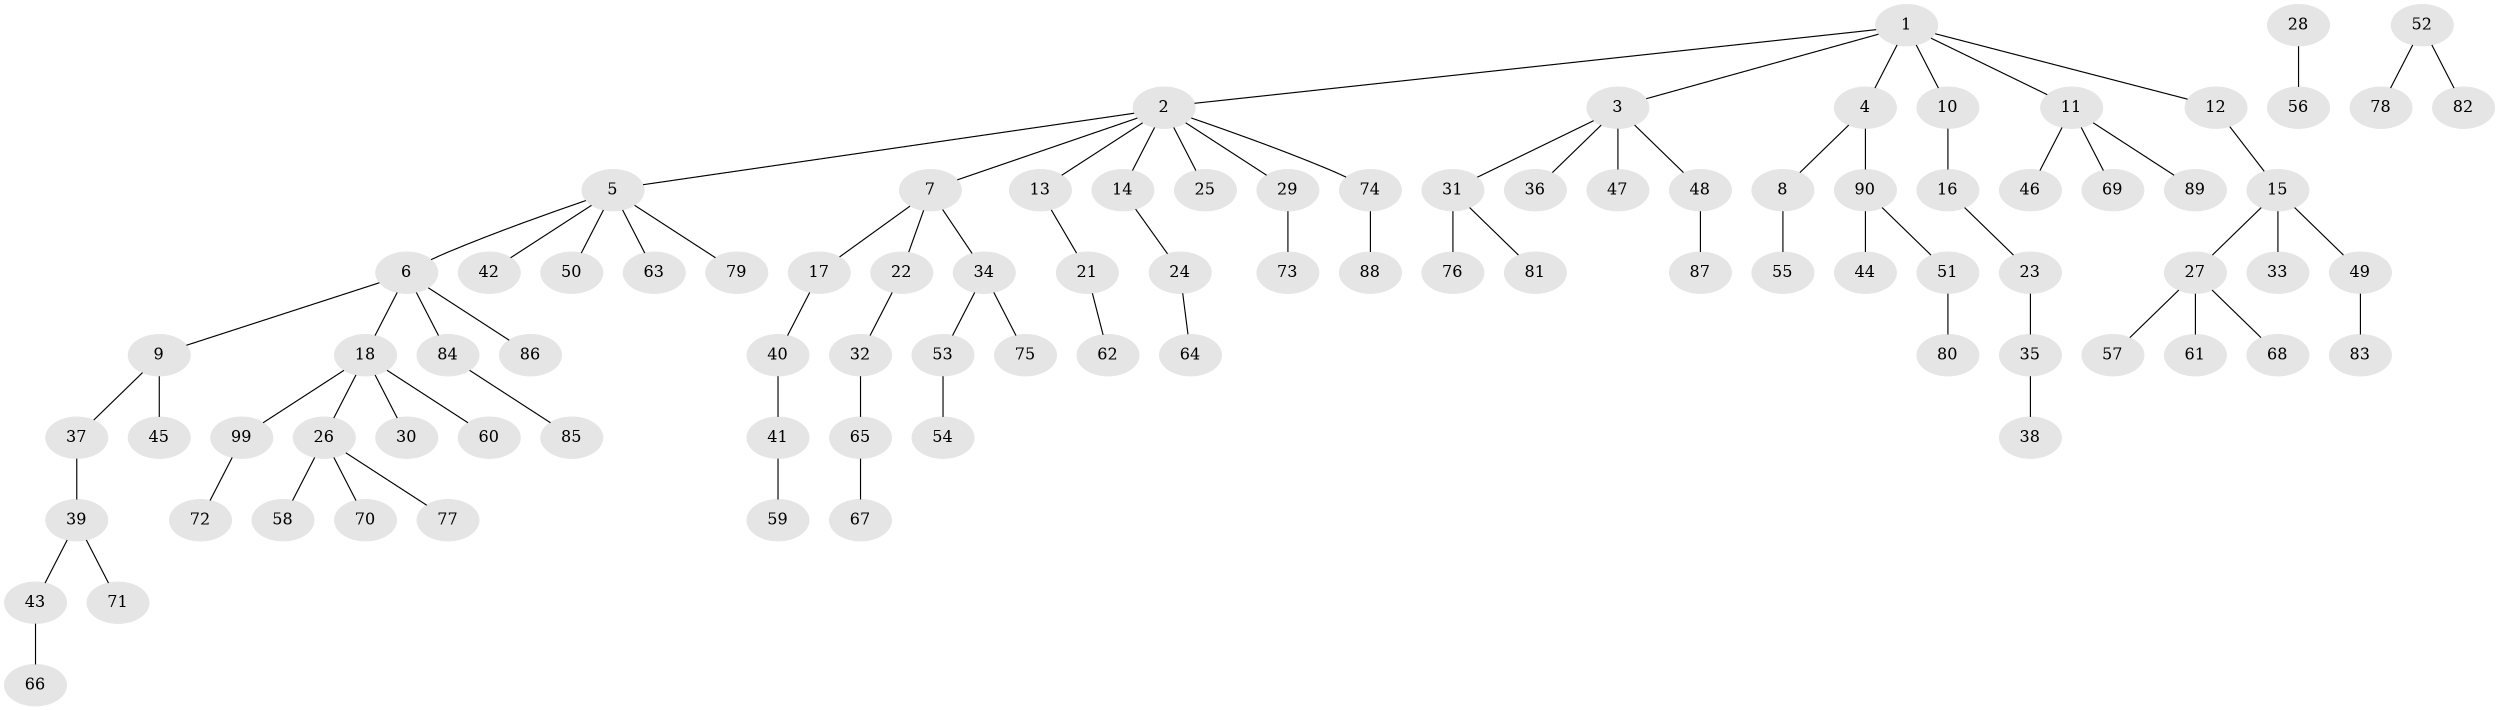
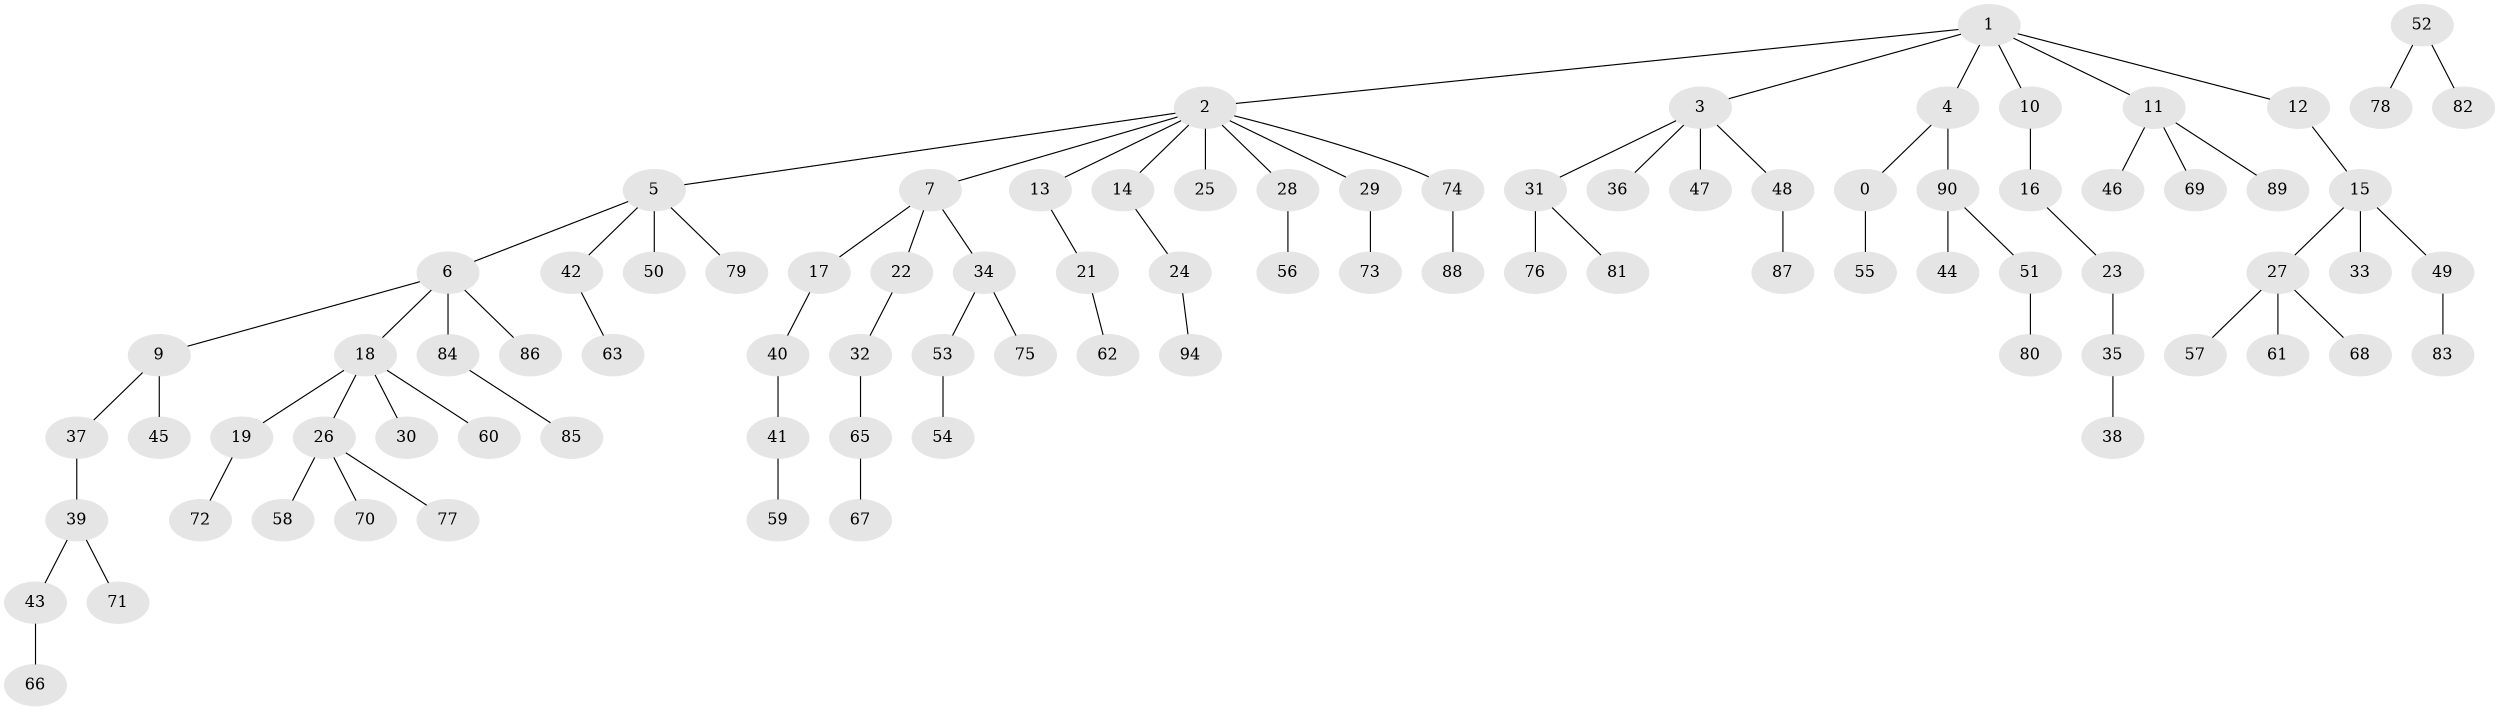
none -> (1247, 149)
(1783, 190) -> (1865, 190)
(634, 232) -> (592, 314)
(1191, 355) -> (1191, 355)
(242, 438) -> (242, 438)
